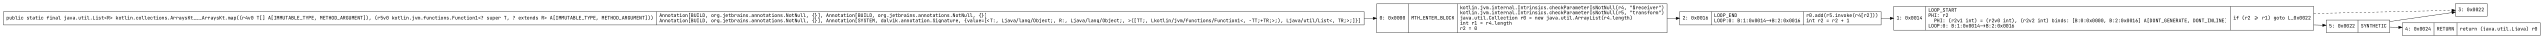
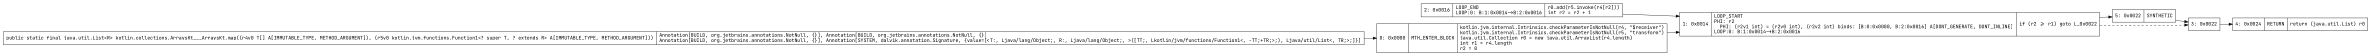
(1672, 18) -> (1672, 32)
(2394, 27) -> (2224, 24)
(2499, 29) -> (2328, 24)
